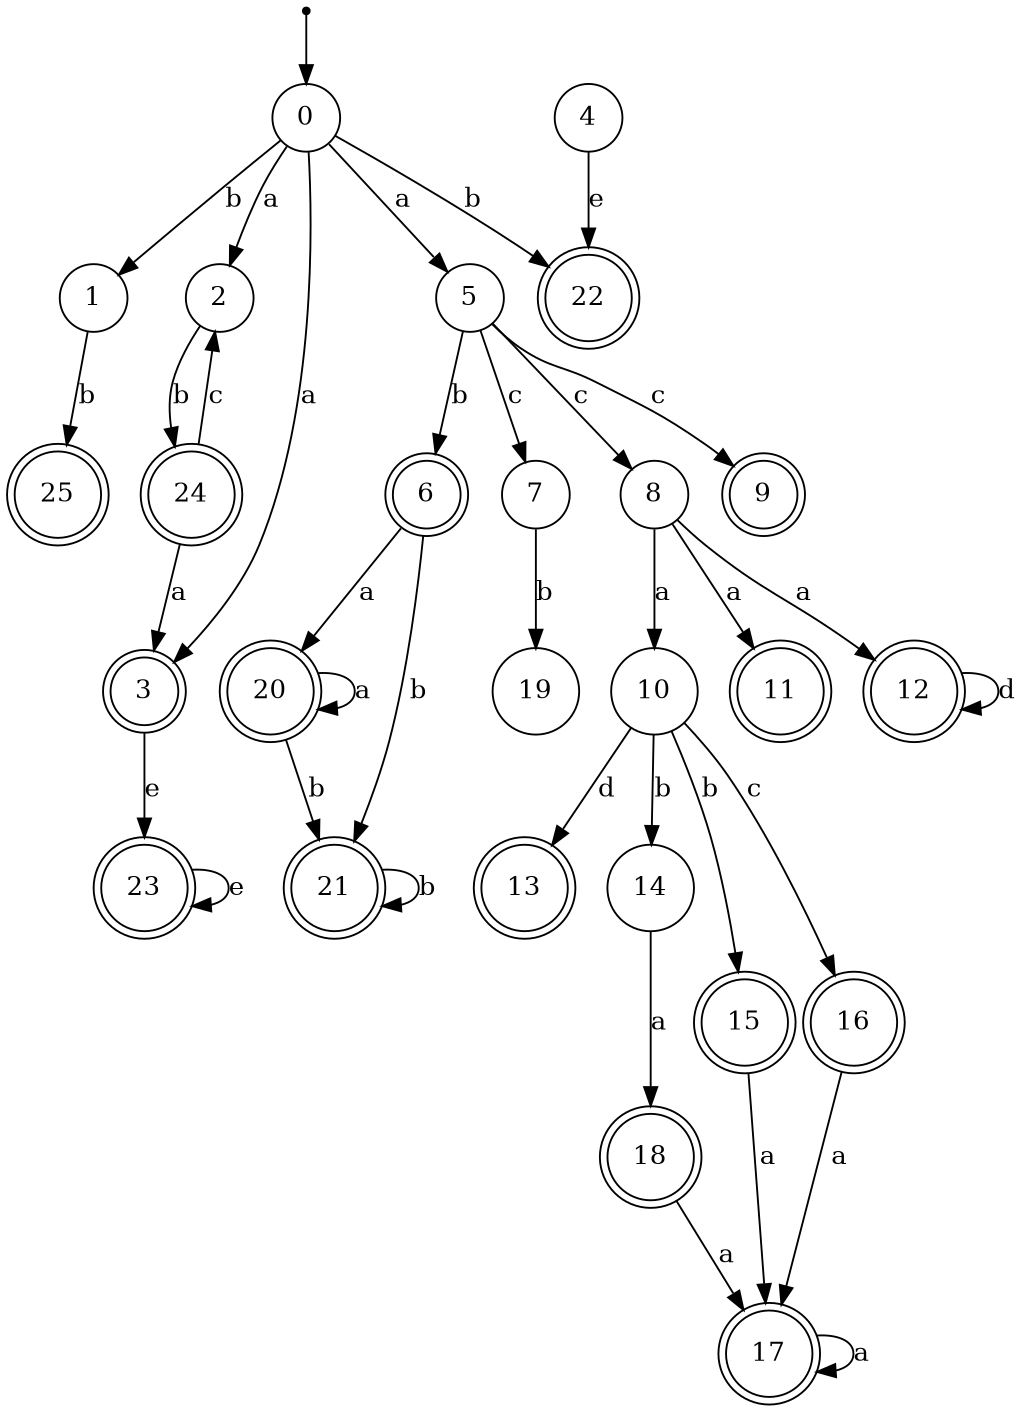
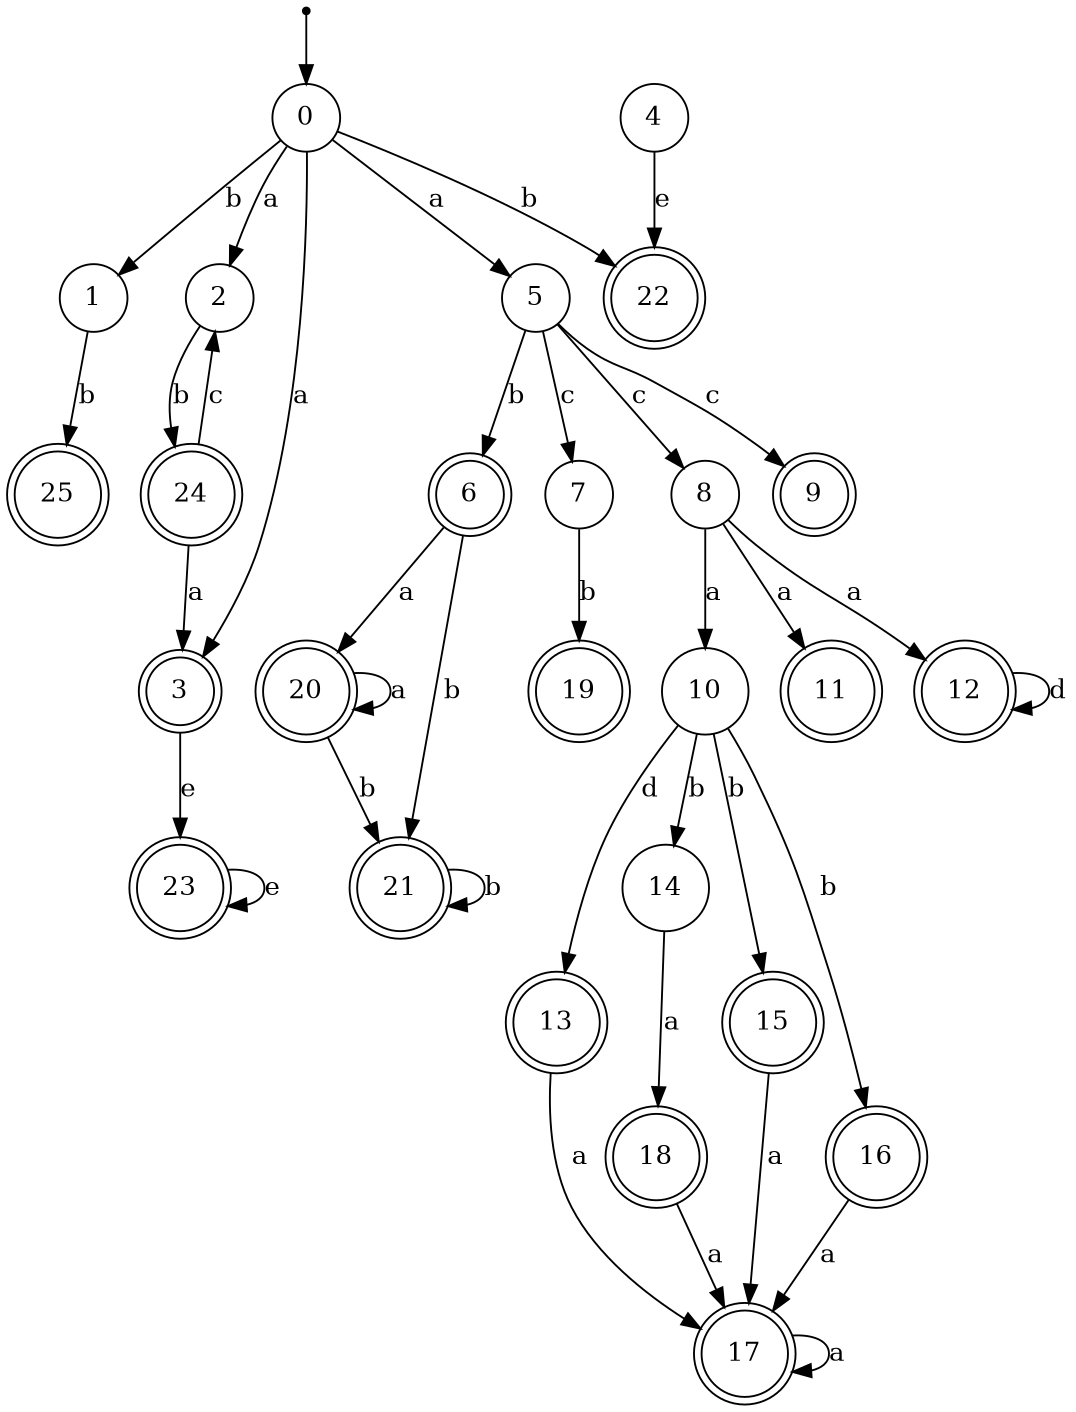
(536, 691) -> (579, 691)
(754, 790) -> (829, 888)
none -> (577, 1217)
